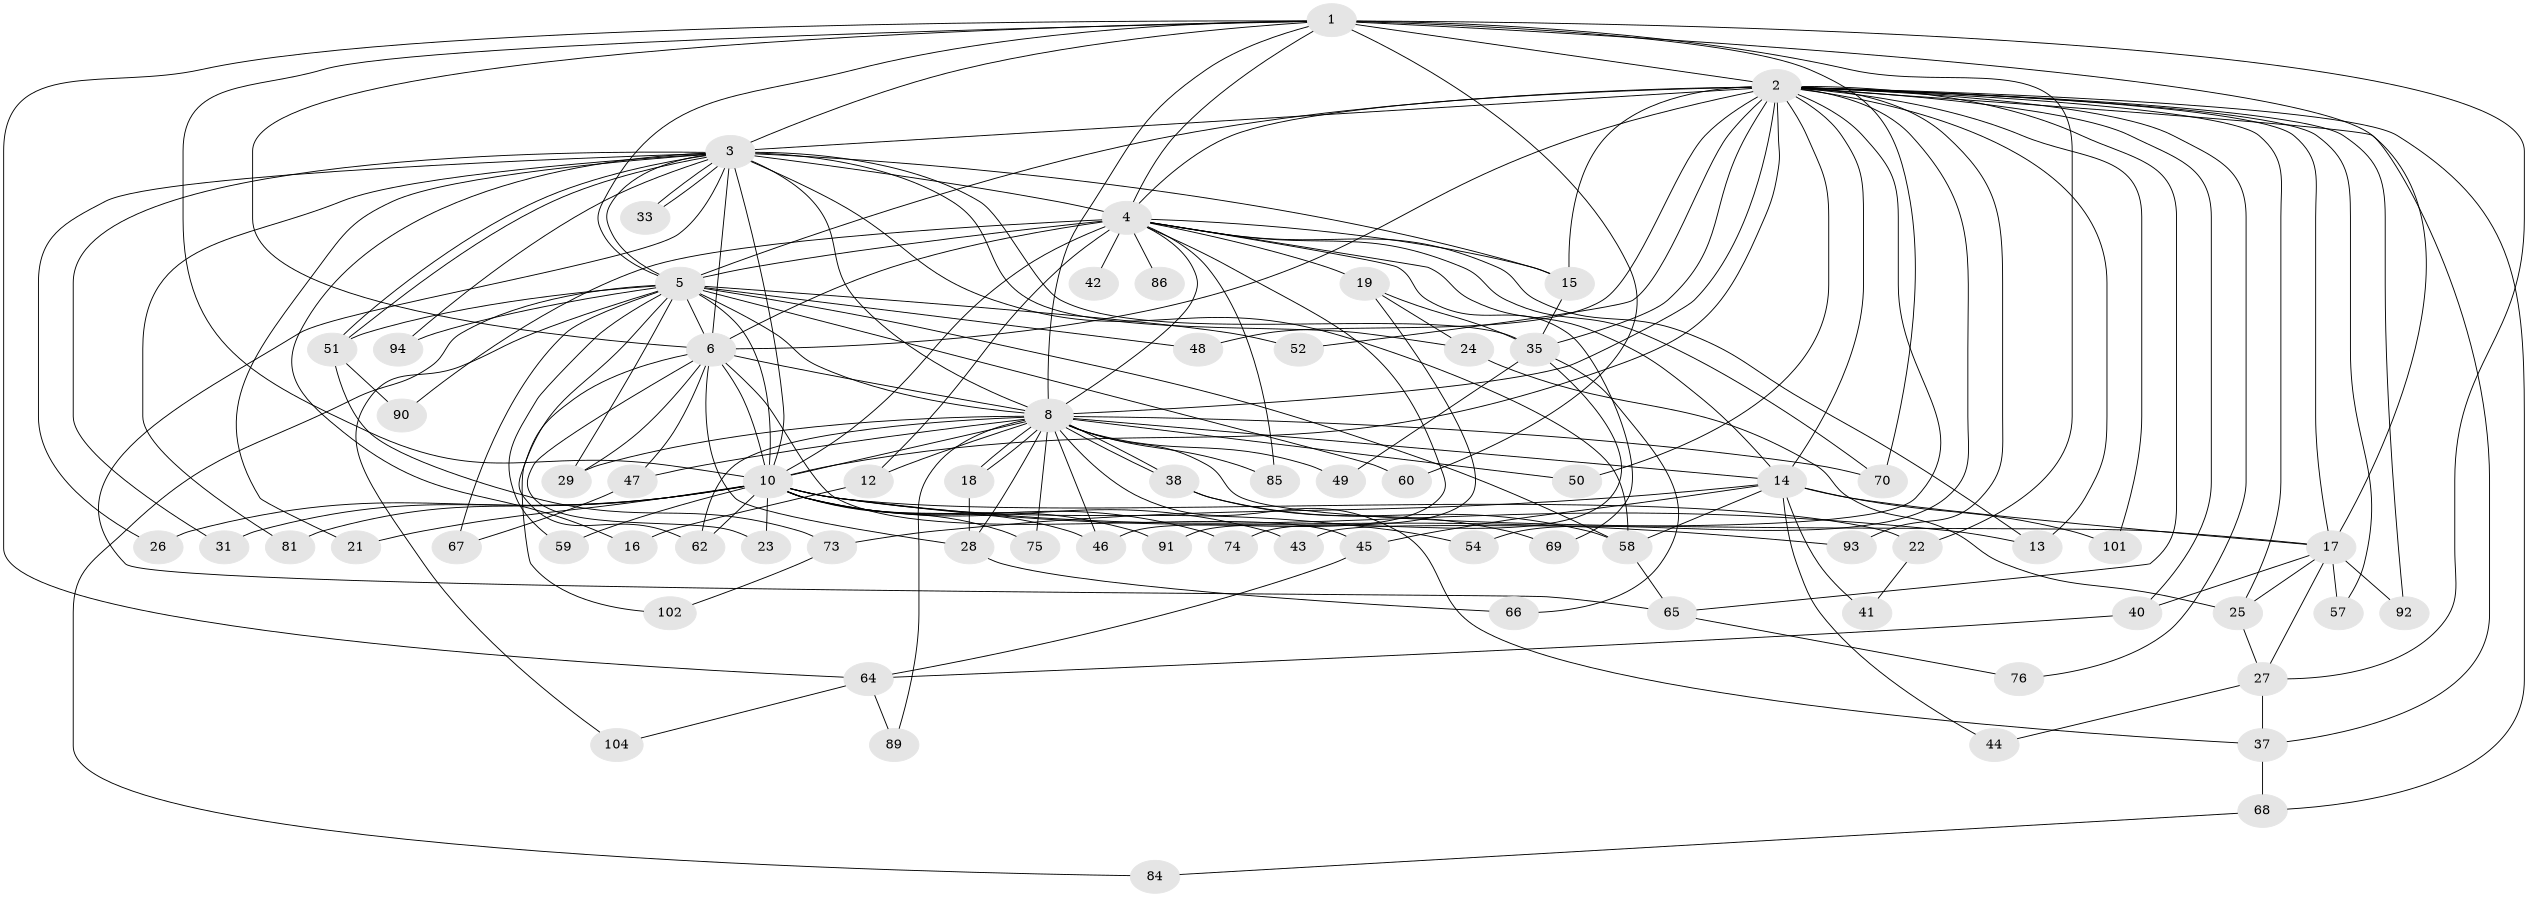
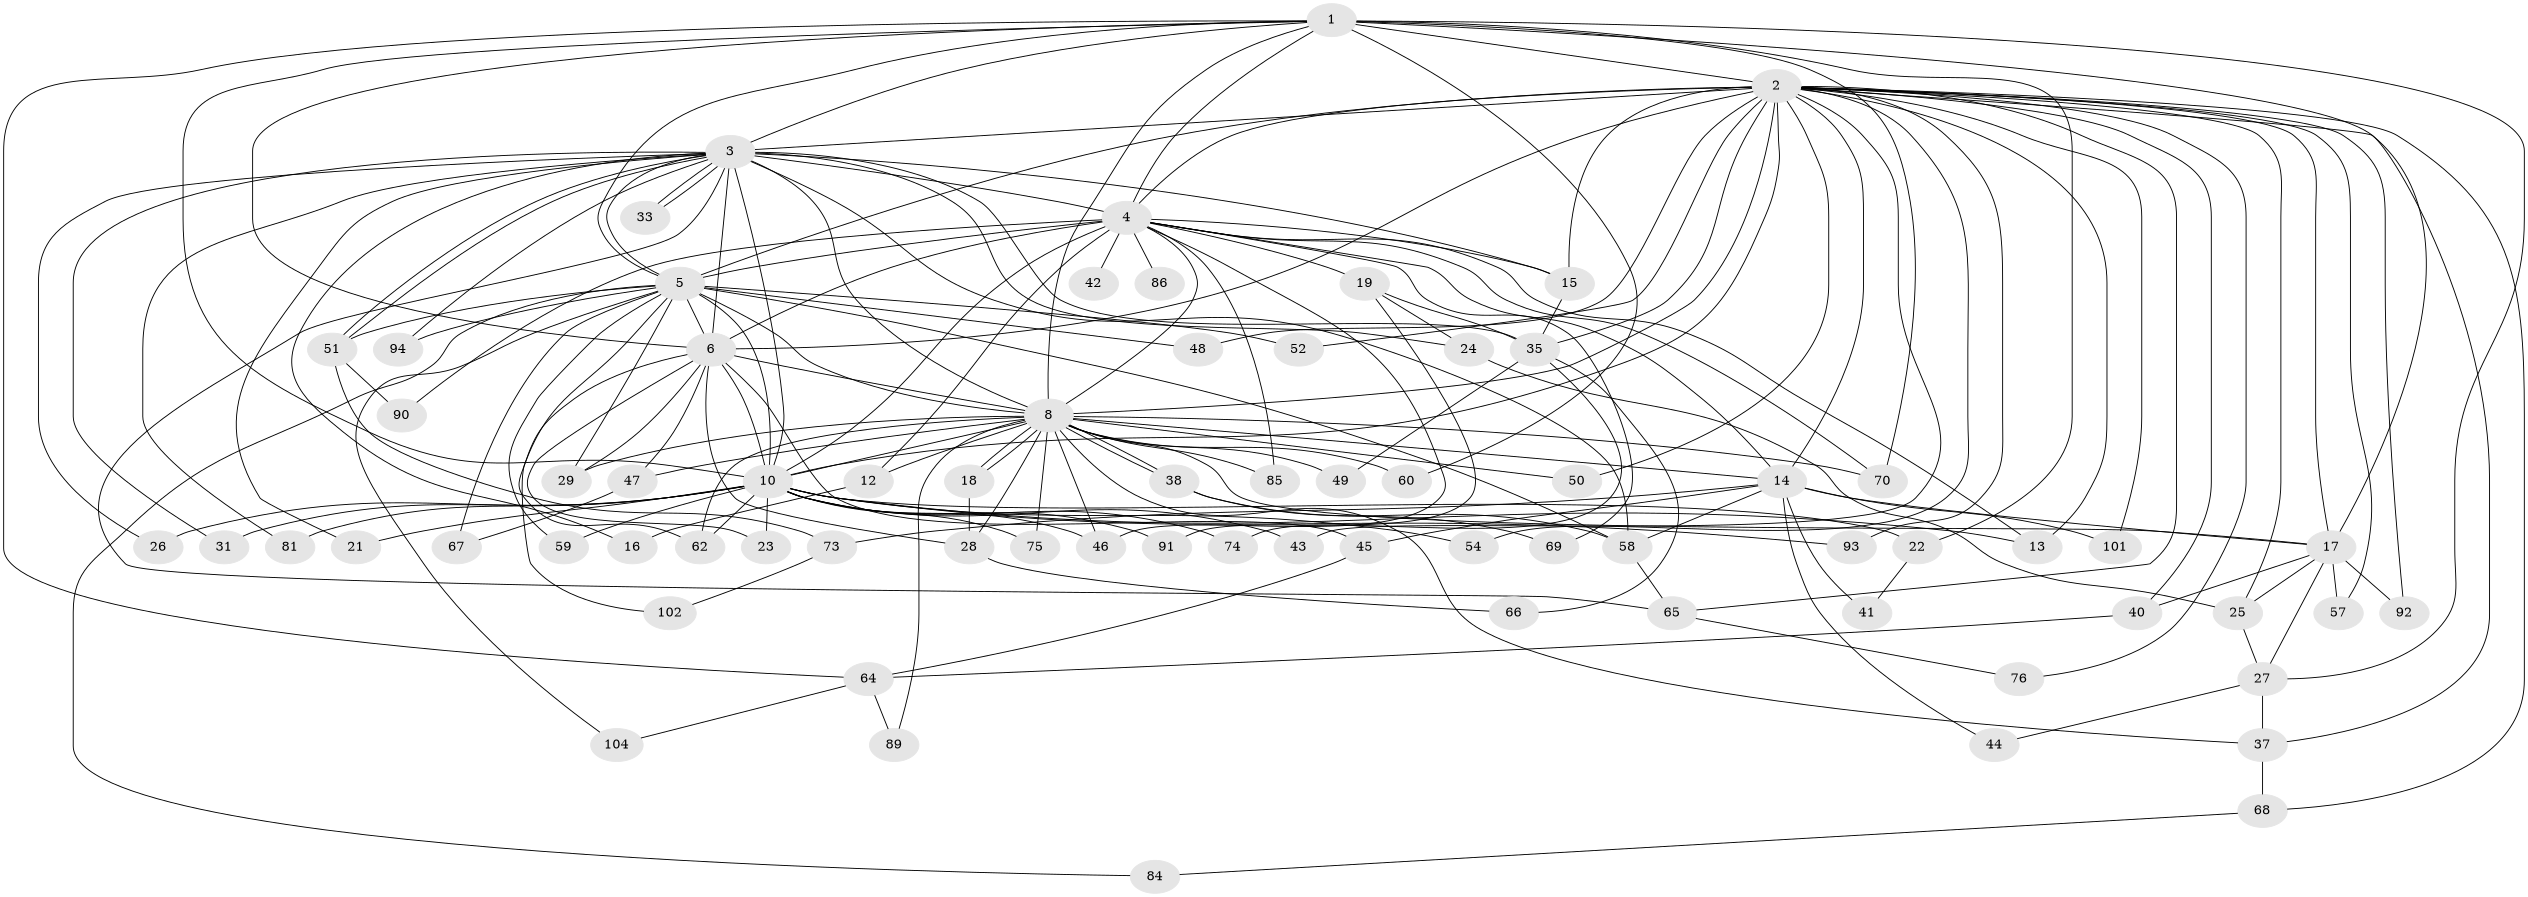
(1029, 375) -> (1228, 447)
